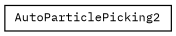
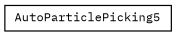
(88, 18) -> (88, 18)
